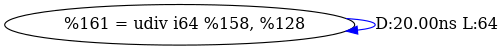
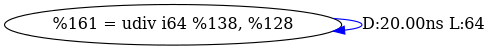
(180, 25) -> (173, 25)
